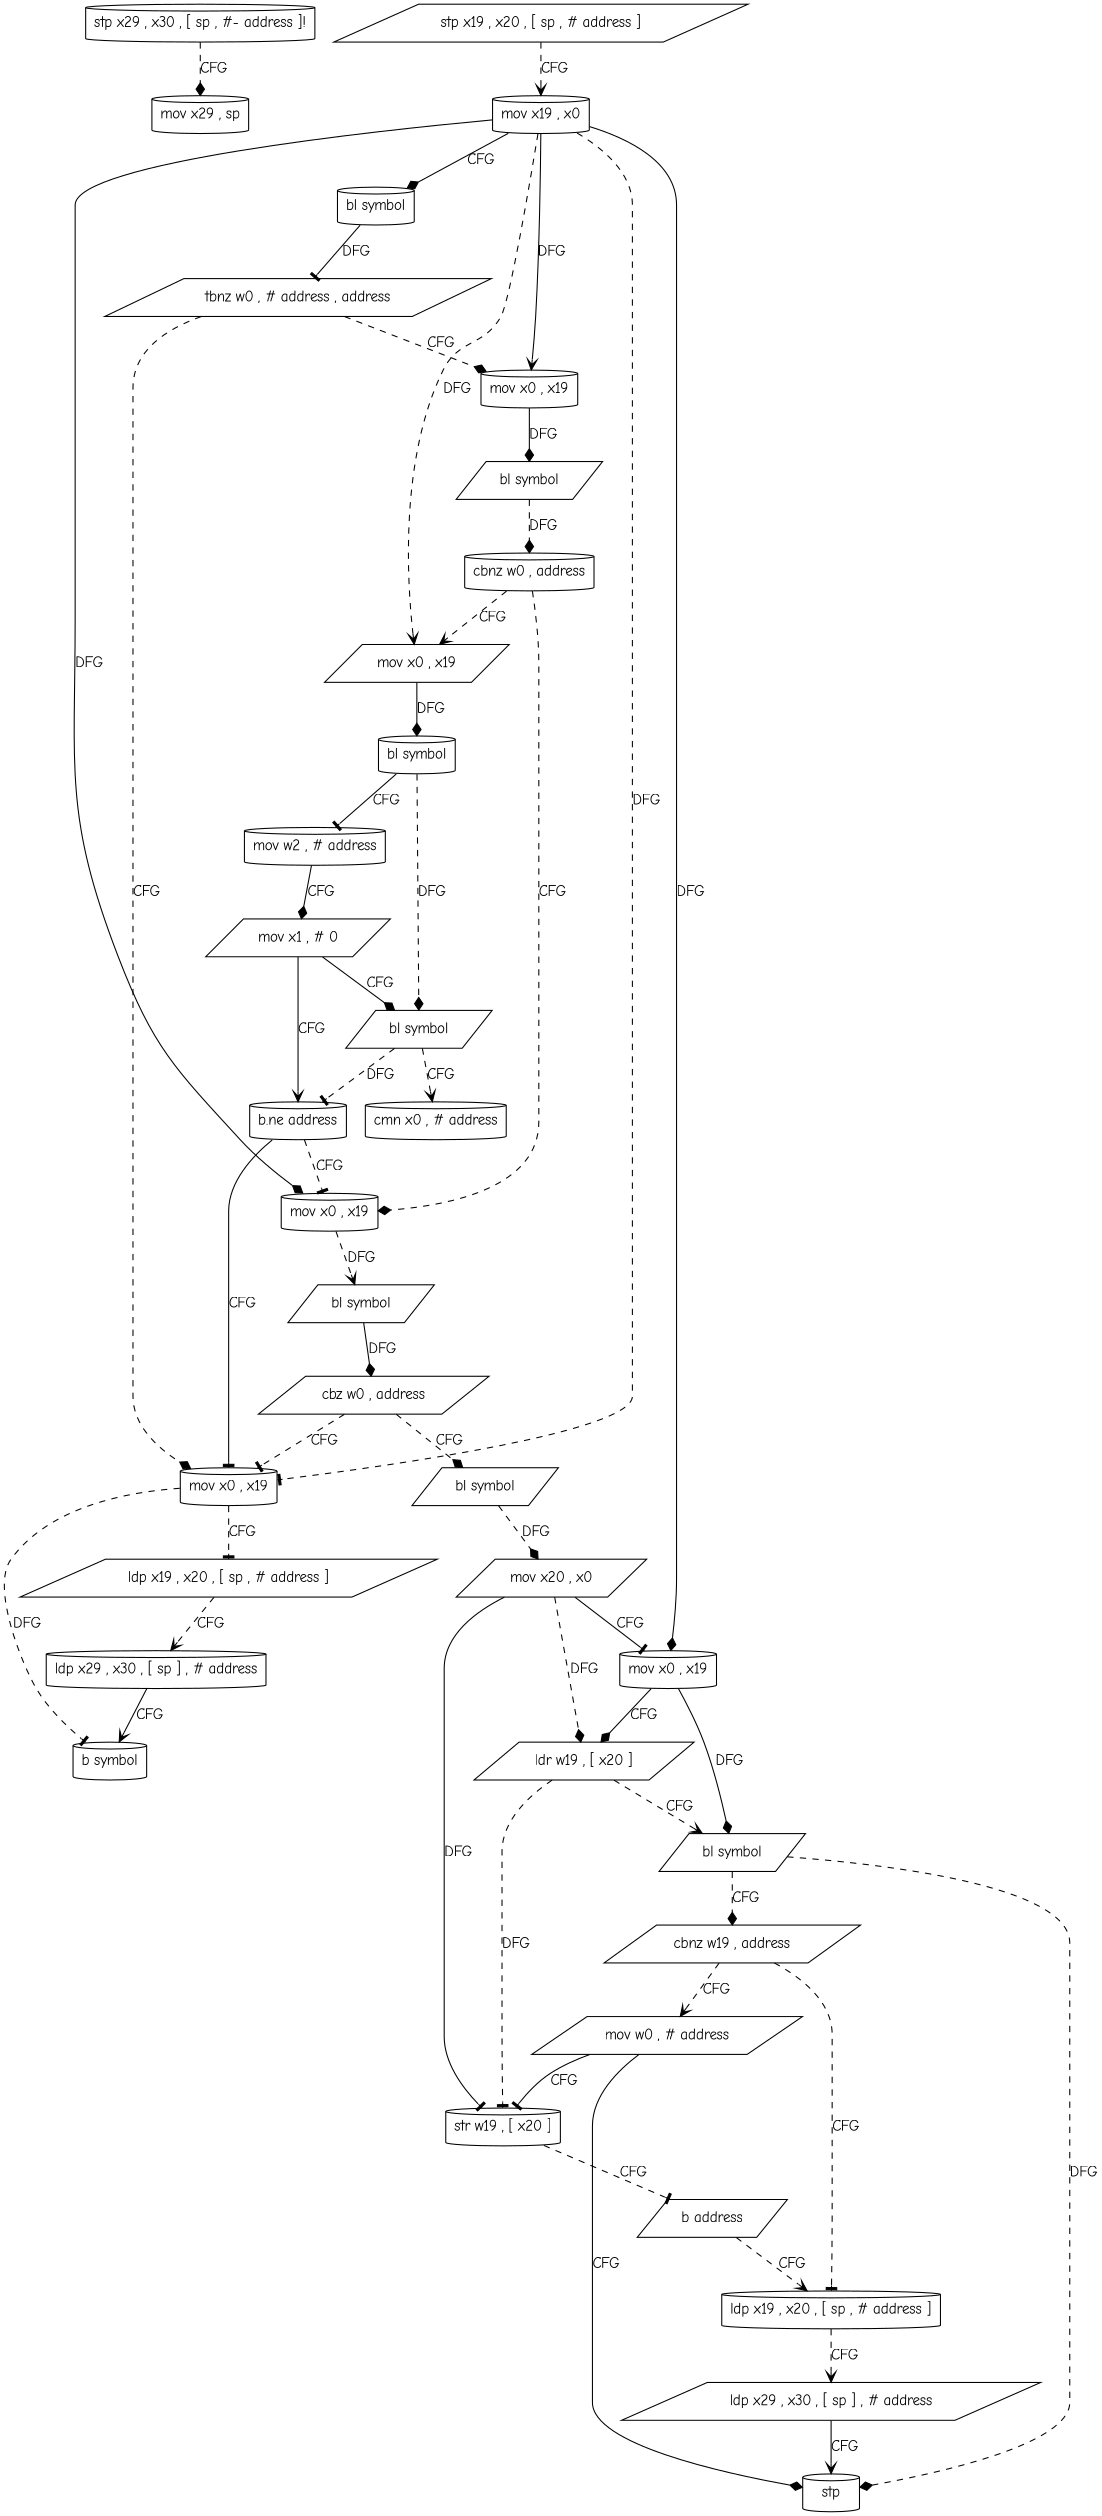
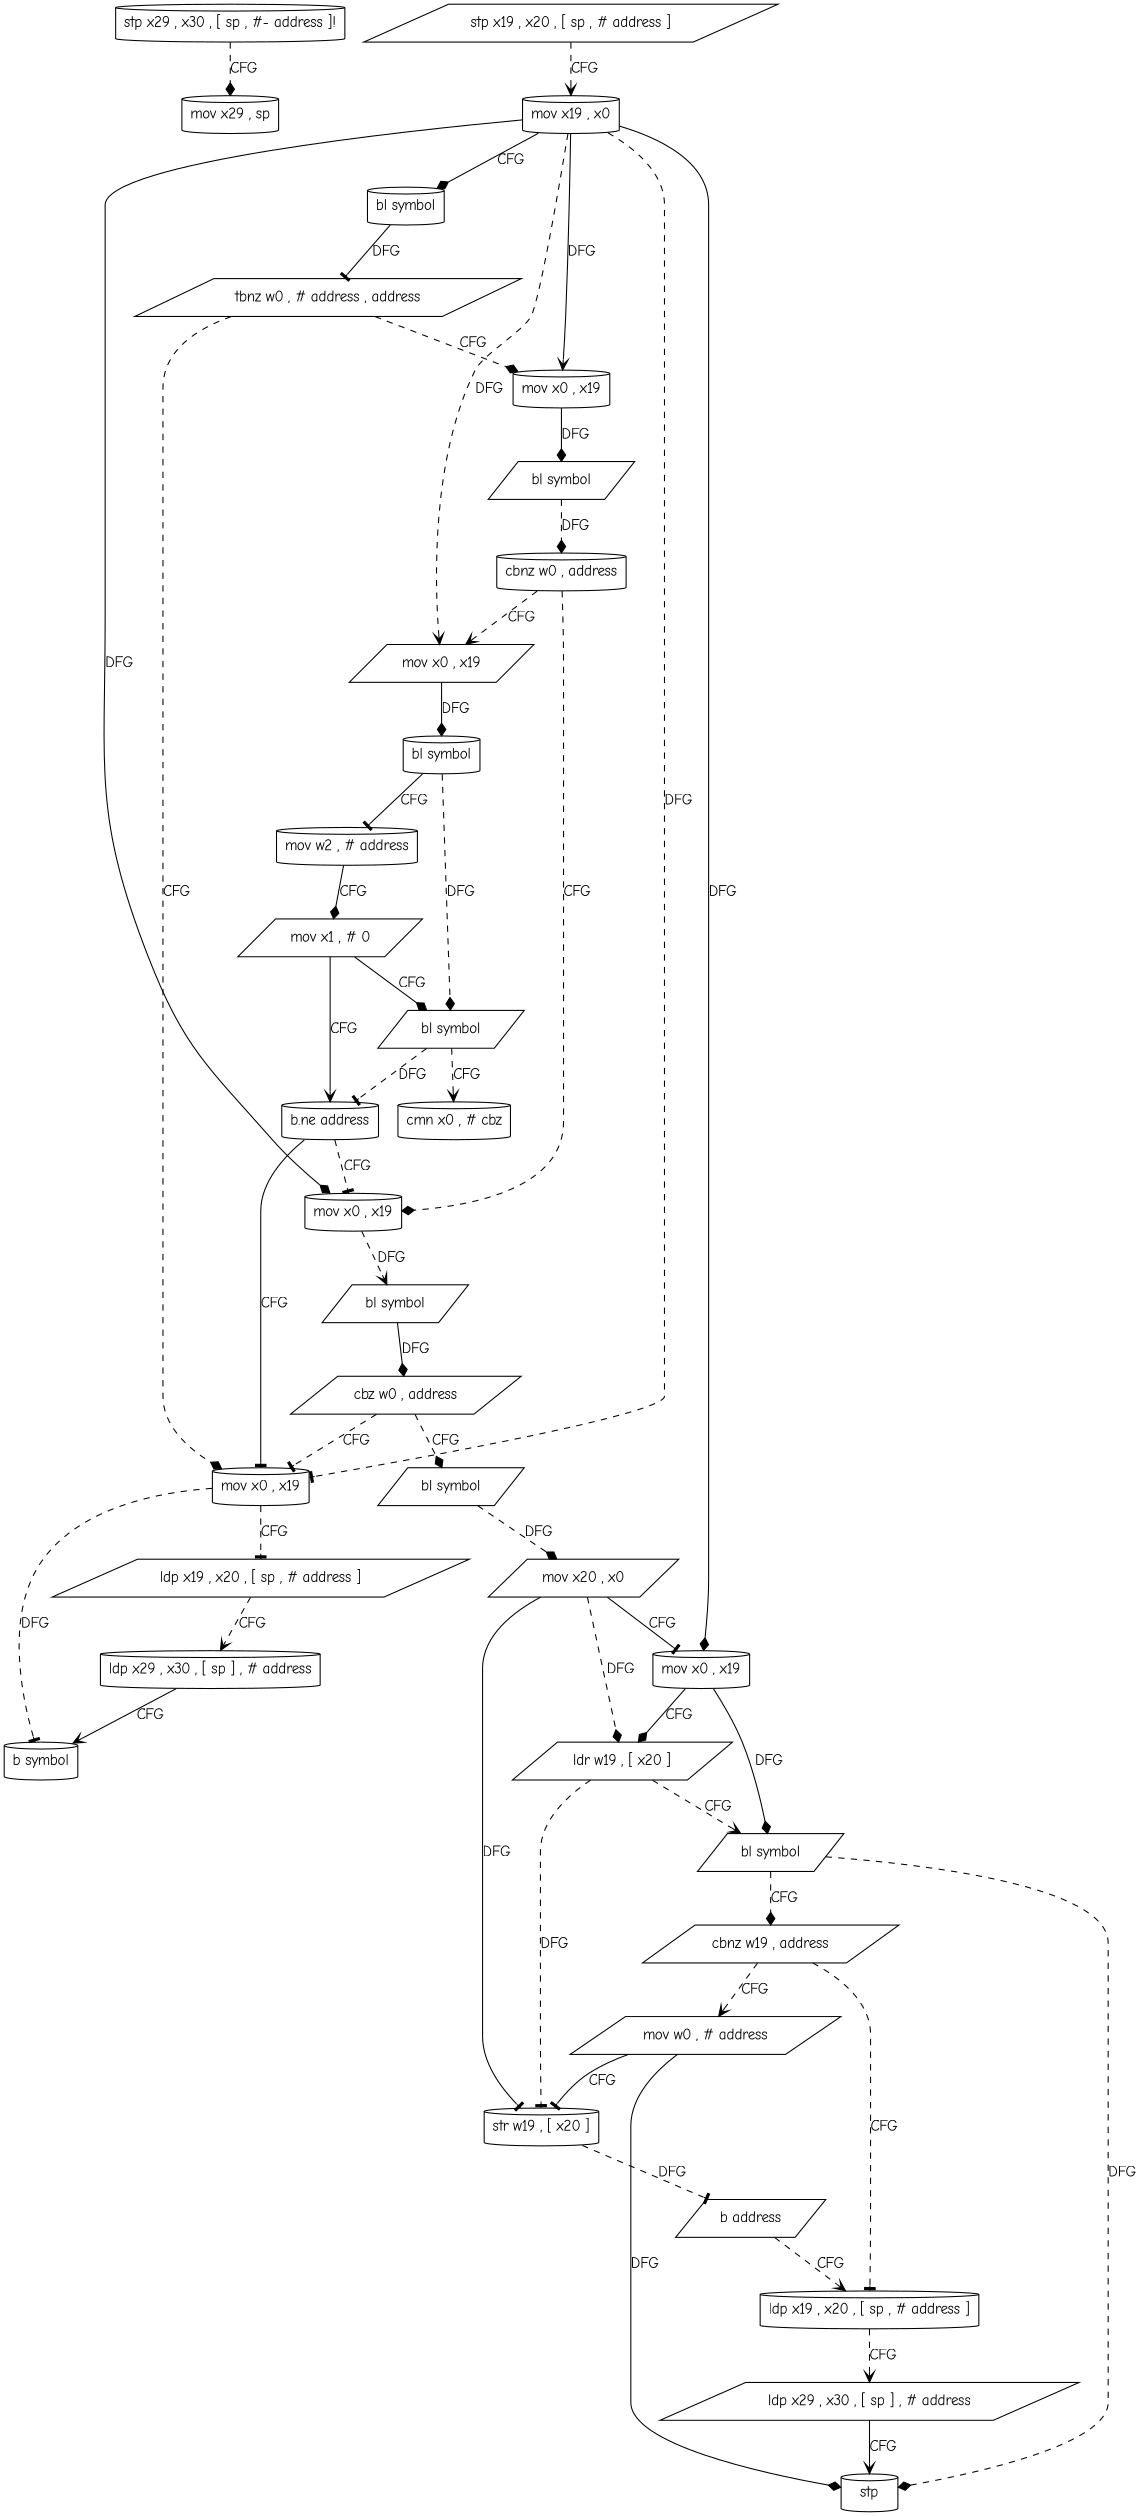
(436, 1121) -> (454, 1121)
(633, 2173) -> (672, 2173)
(606, 2264) -> (645, 2264)
